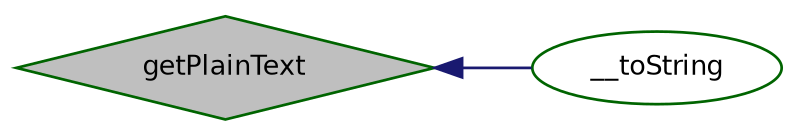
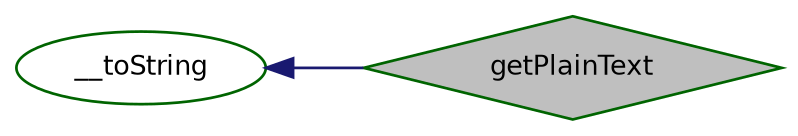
(497, 68) -> (329, 68)
